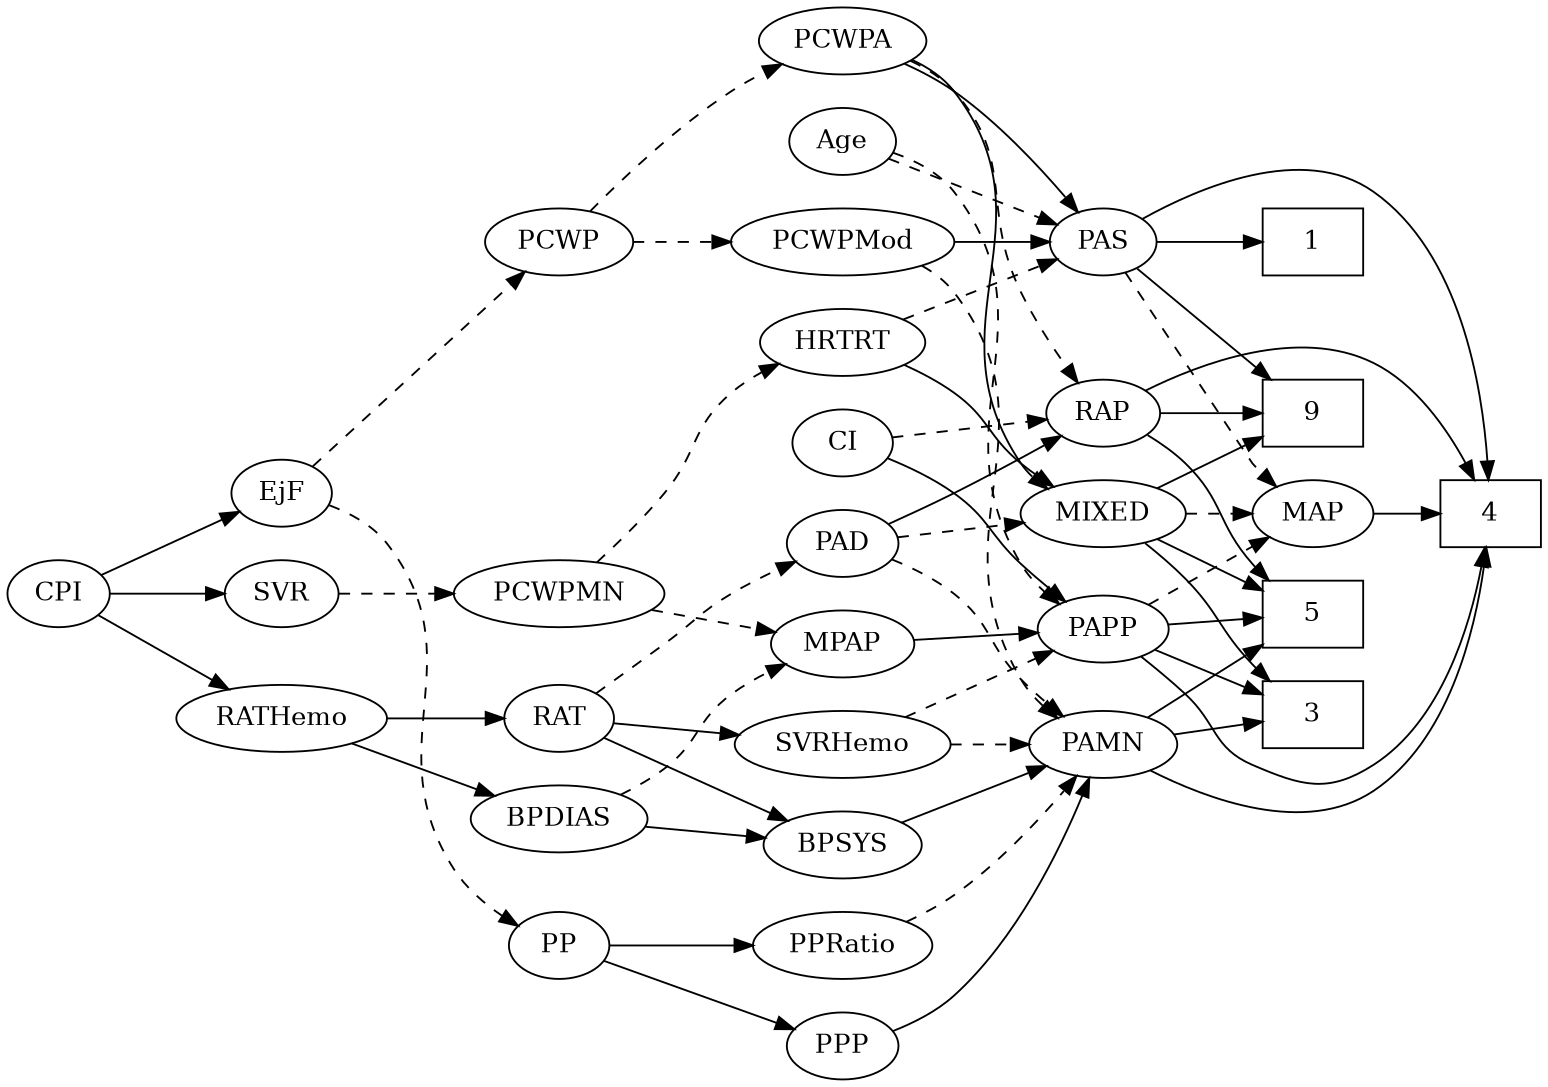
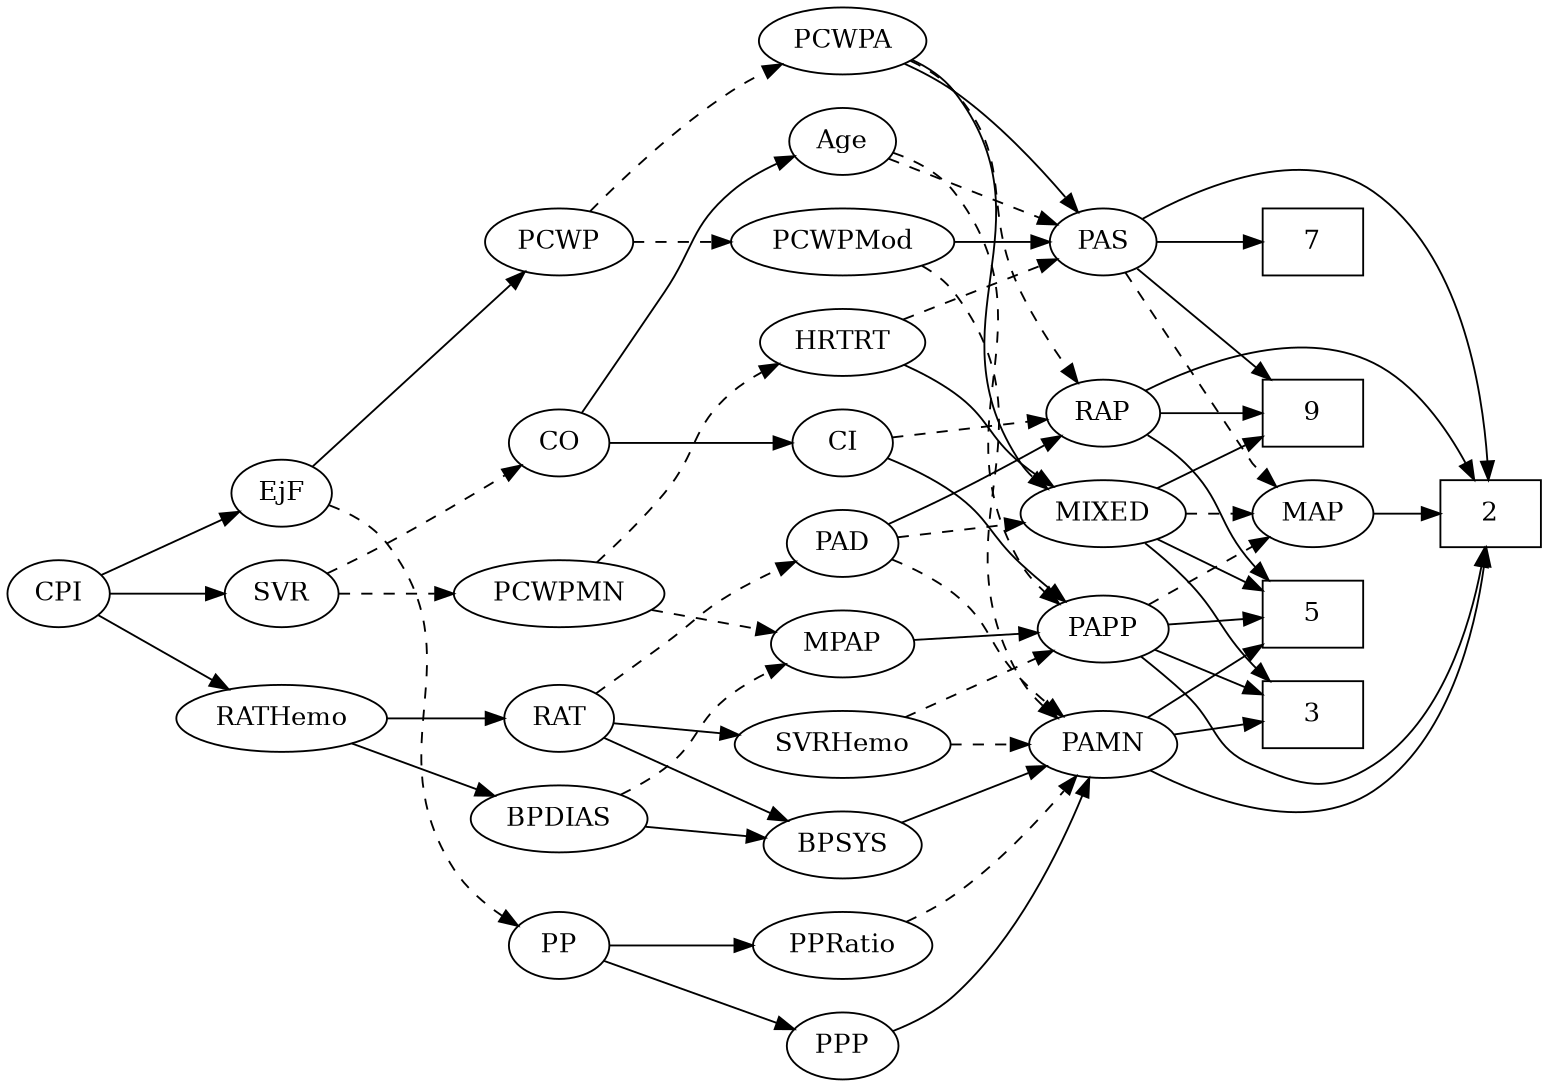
(1313, 242) -> (1313, 242)
(412, 376) -> (412, 376)
none -> (559, 443)
(1491, 514) -> (1491, 514)
